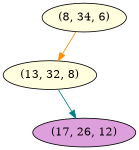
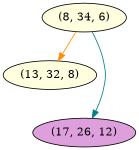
(65, 100) -> (105, 71)
